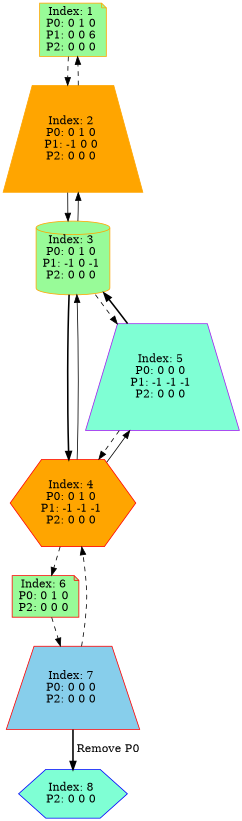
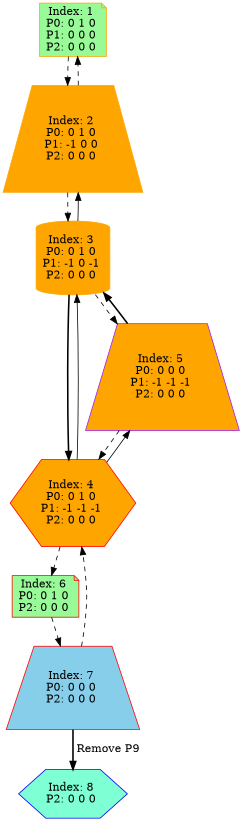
(73, 30) -> (73, 30)
(68, 203) -> (68, 203)
(73, 258) -> (73, 258)
(162, 377) -> (162, 377)
(108, 749) -> (108, 749)
